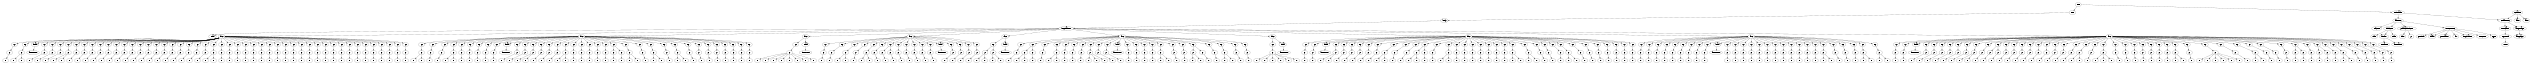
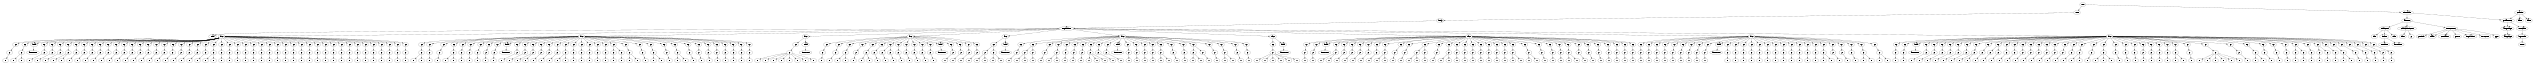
(2377, 29) -> none
(2456, 37) -> (2457, 37)
